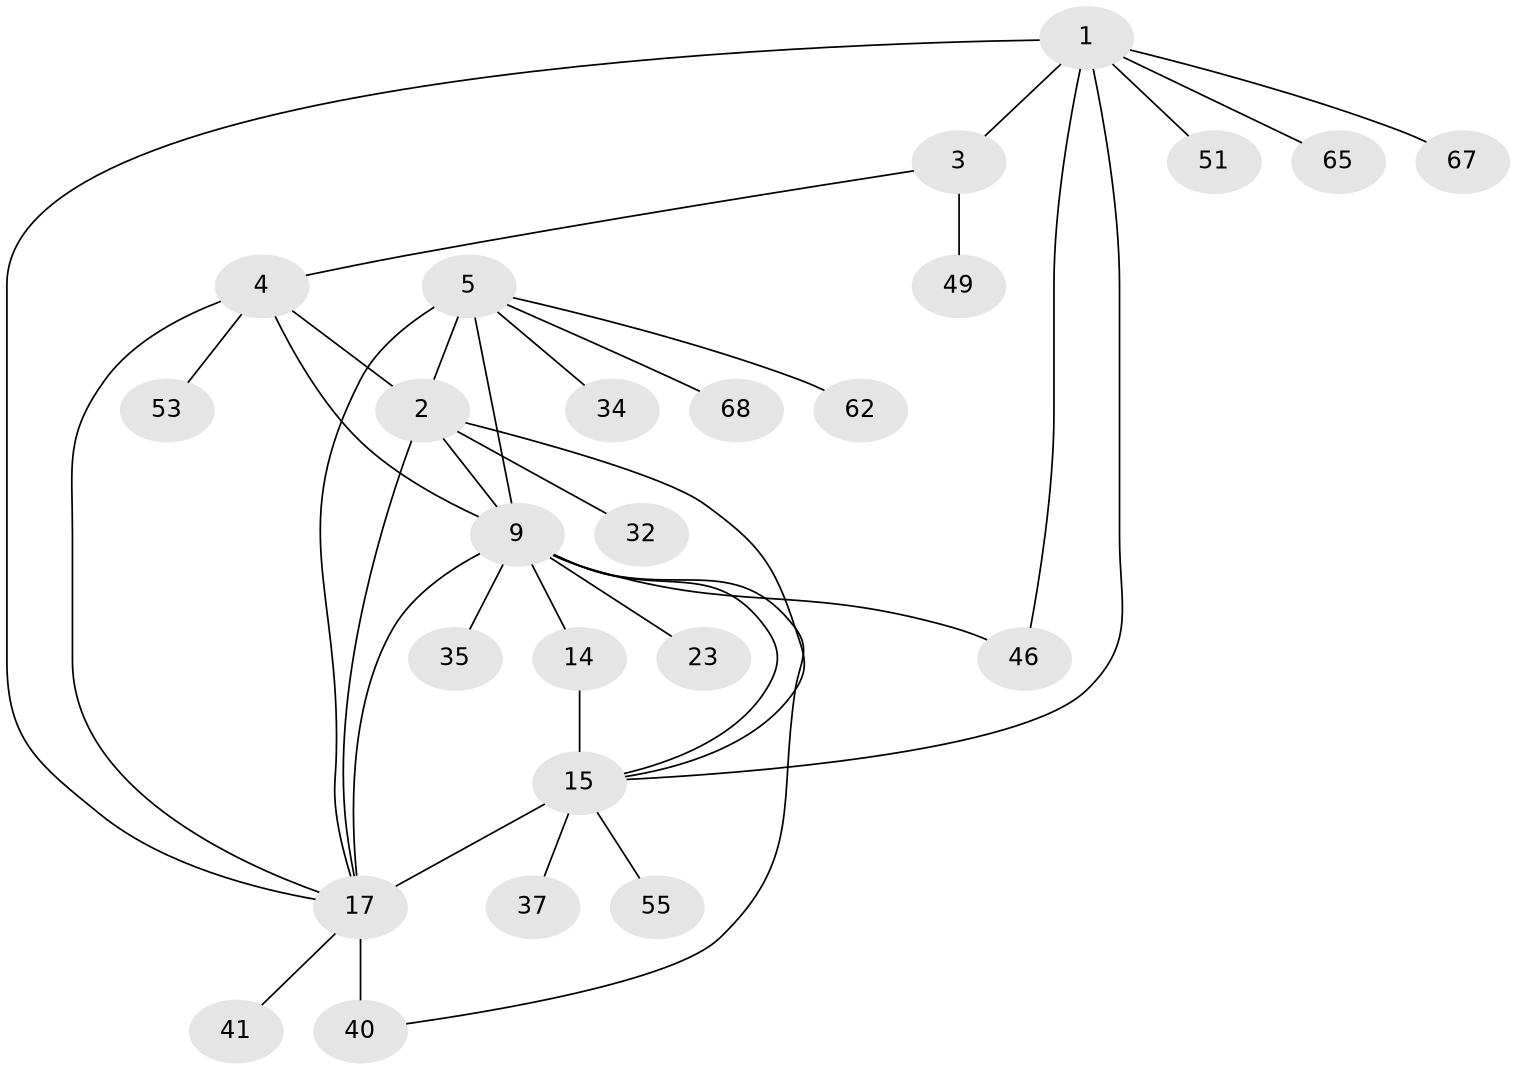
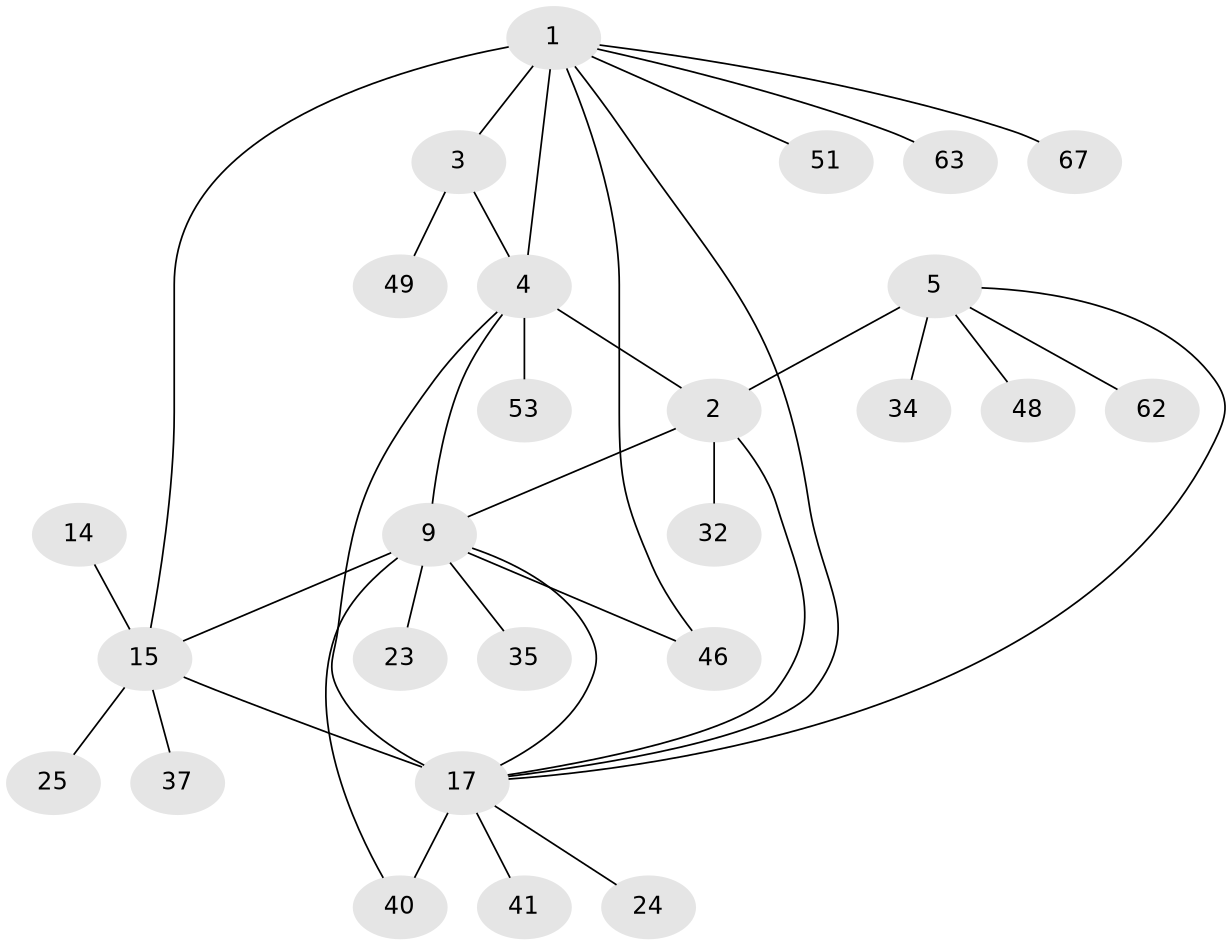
none -> (539, 162)
(1339, 162) -> (950, 162)
(493, 410) -> none
(737, 411) -> (1028, 411)
(765, 560) -> none
(549, 597) -> none
none -> (649, 907)
(657, 907) -> (53, 783)
